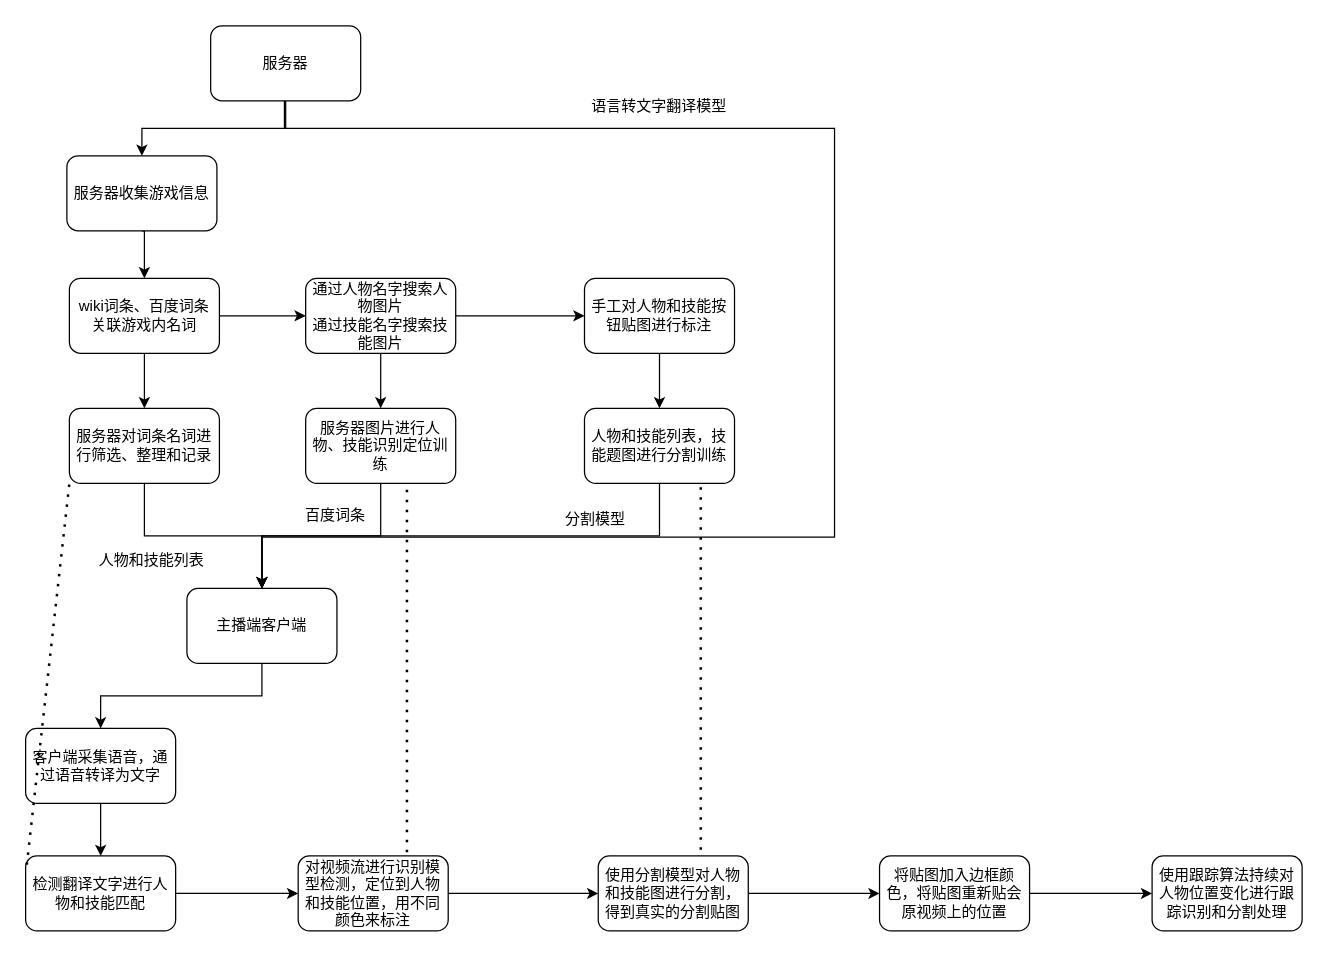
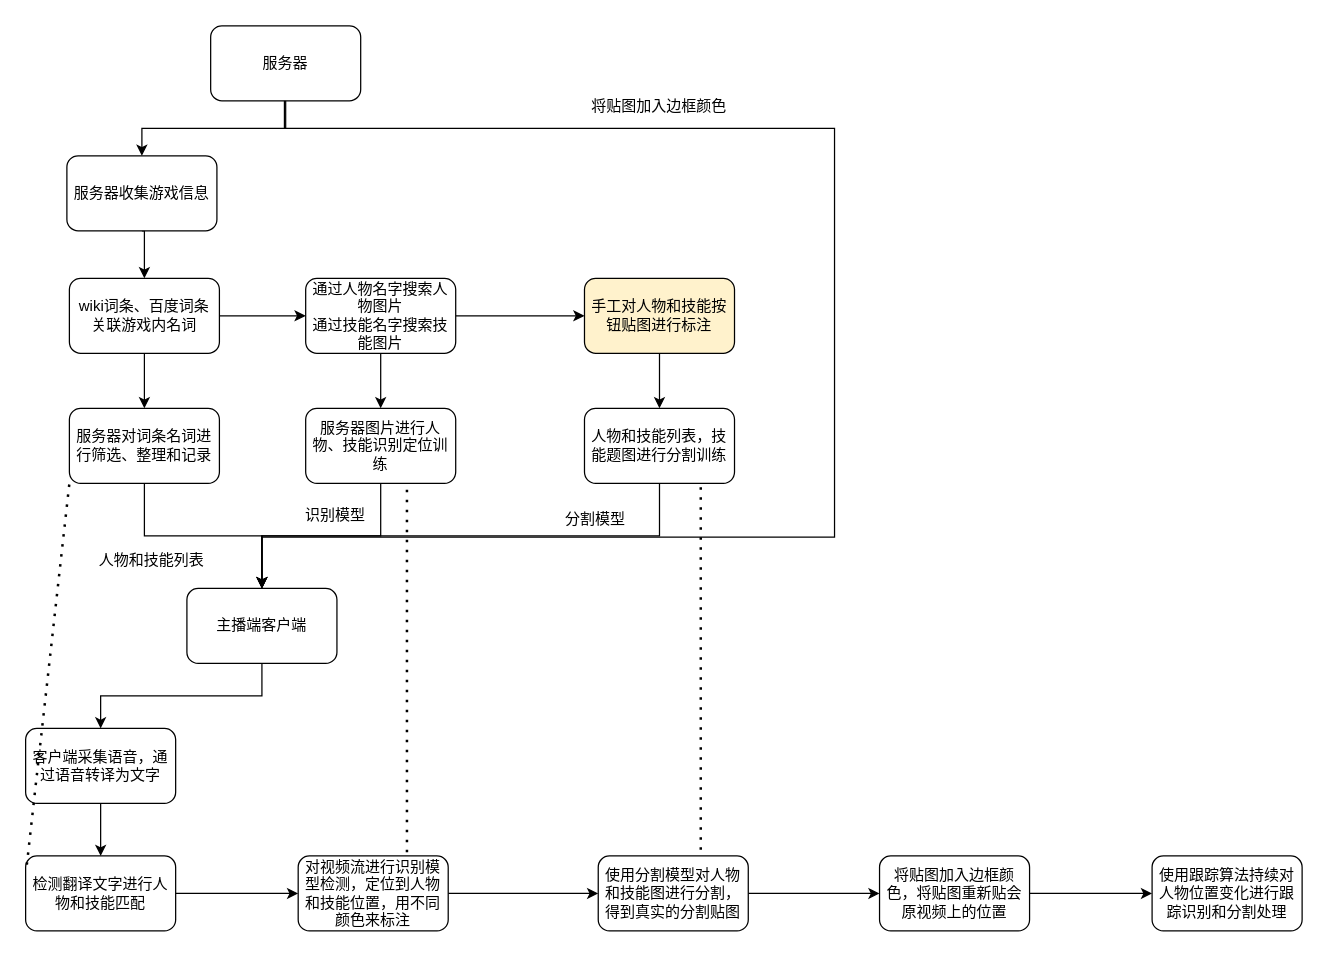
(659, 107) -> (659, 107)
(659, 316) -> (659, 316)
(336, 516) -> (336, 516)
